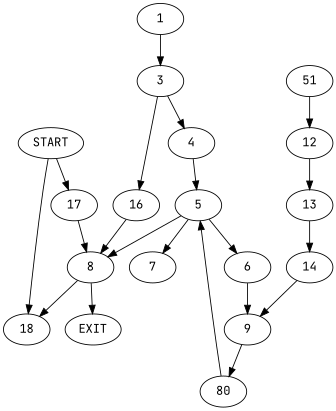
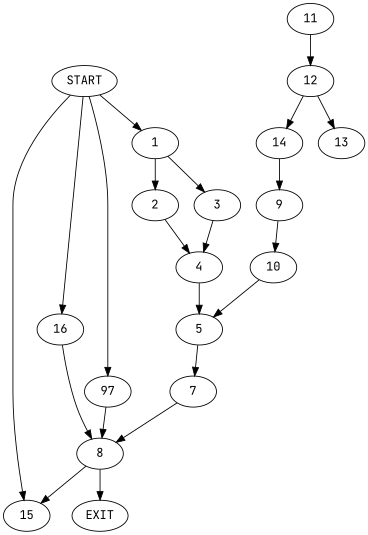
(310, 81) -> (310, 19)
none -> (117, 110)
(149, 139) -> (73, 201)
(74, 205) -> (108, 392)
none -> (155, 205)
(310, 232) -> (297, 108)
(148, 234) -> (150, 420)
(248, 267) -> none
(27, 329) -> (27, 516)
(223, 392) -> (273, 267)
